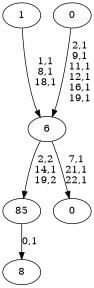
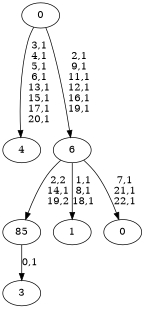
(27, 70) -> (72, 188)
none -> (22, 150)
(22, 272) -> (22, 293)
